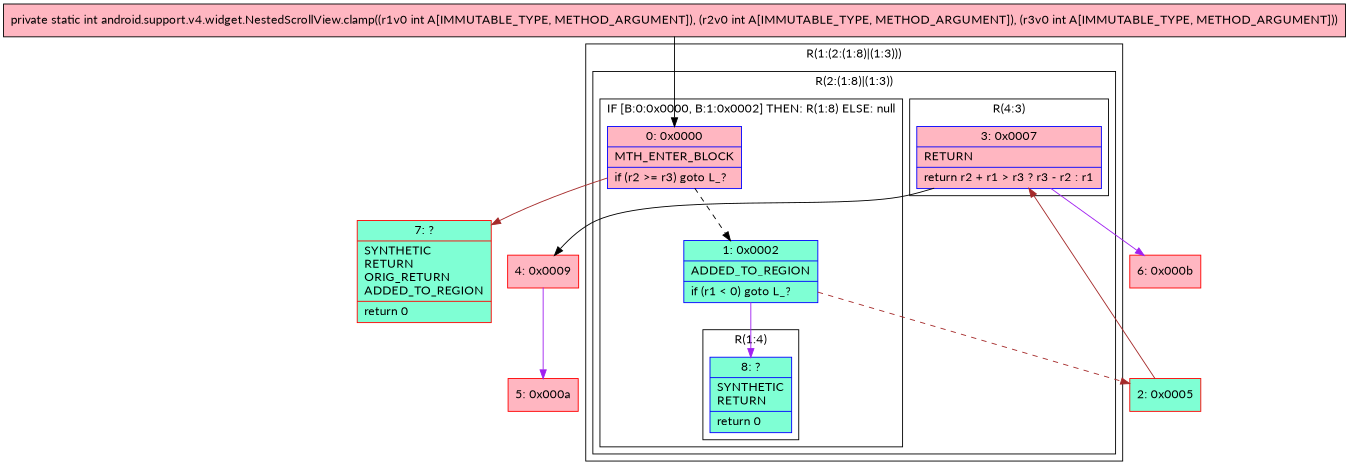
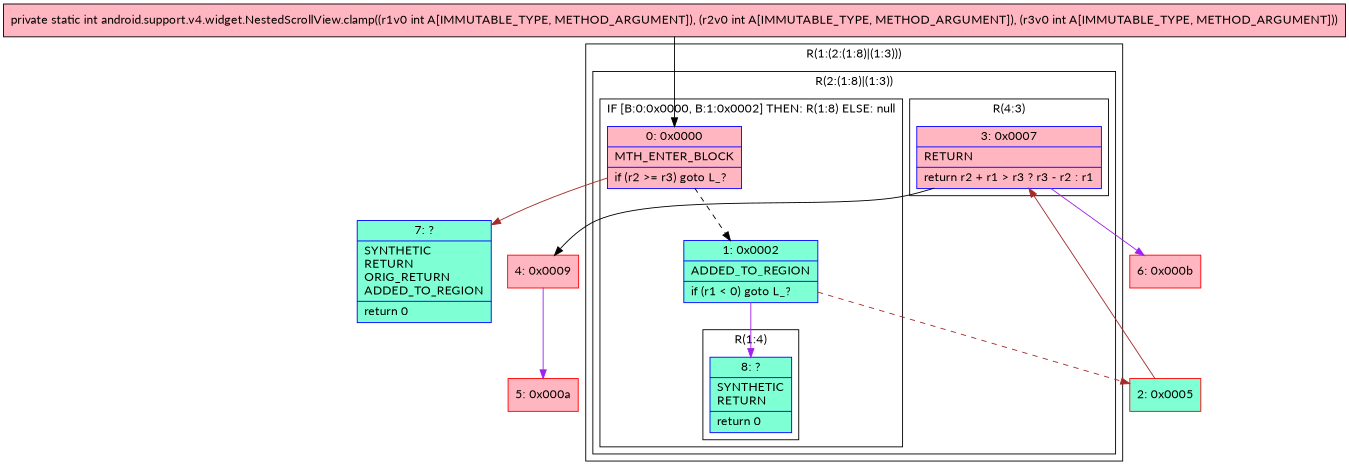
(424, 272) -> (424, 272)
